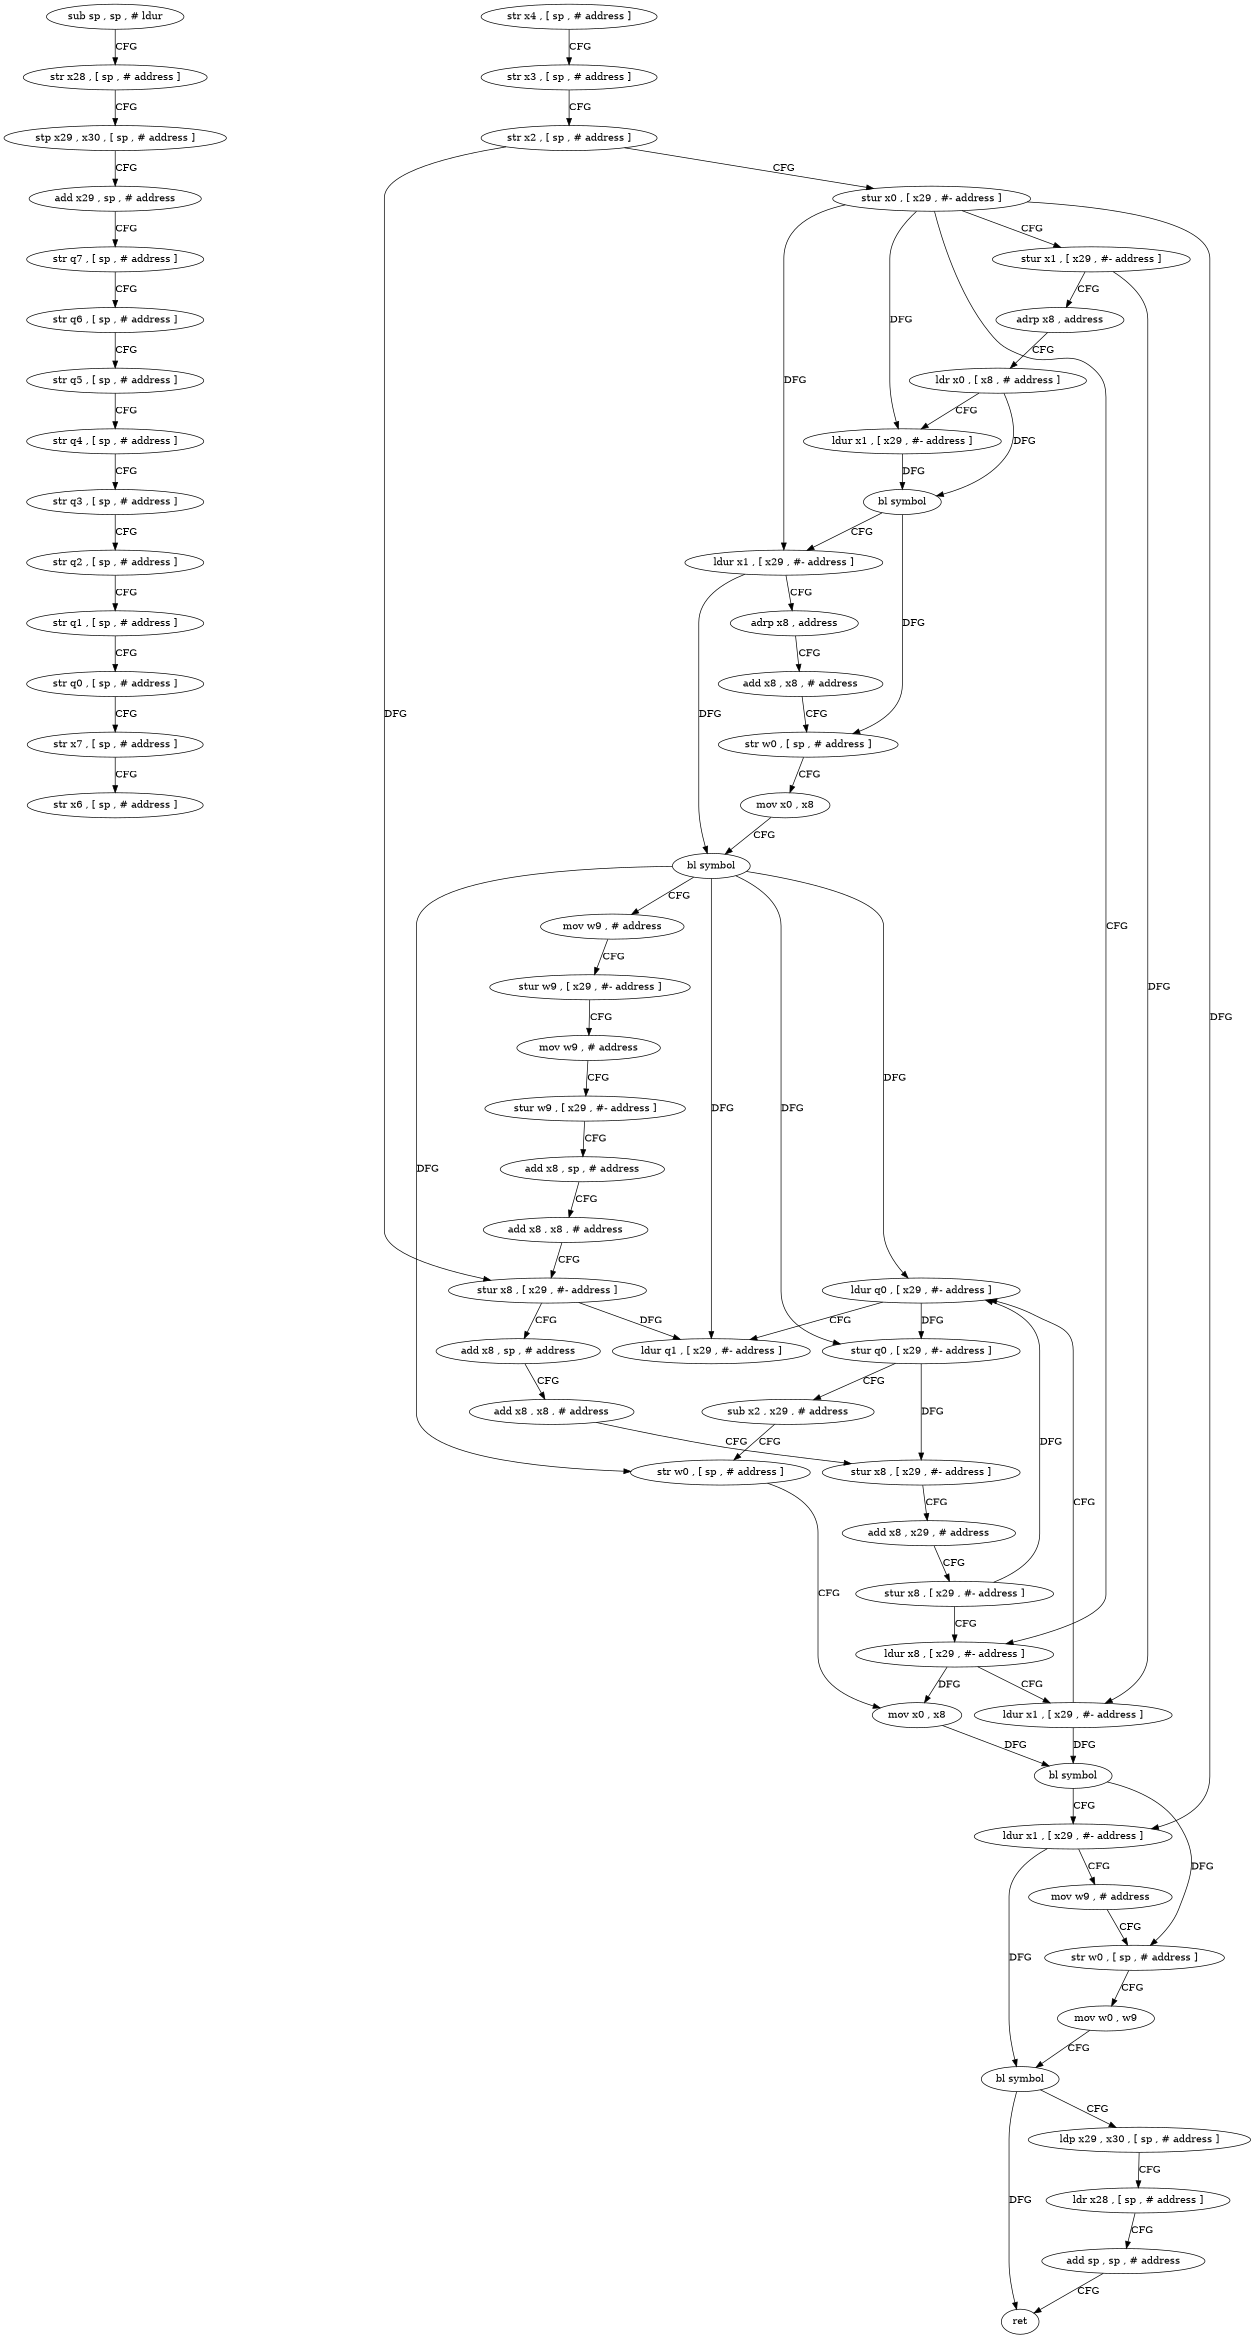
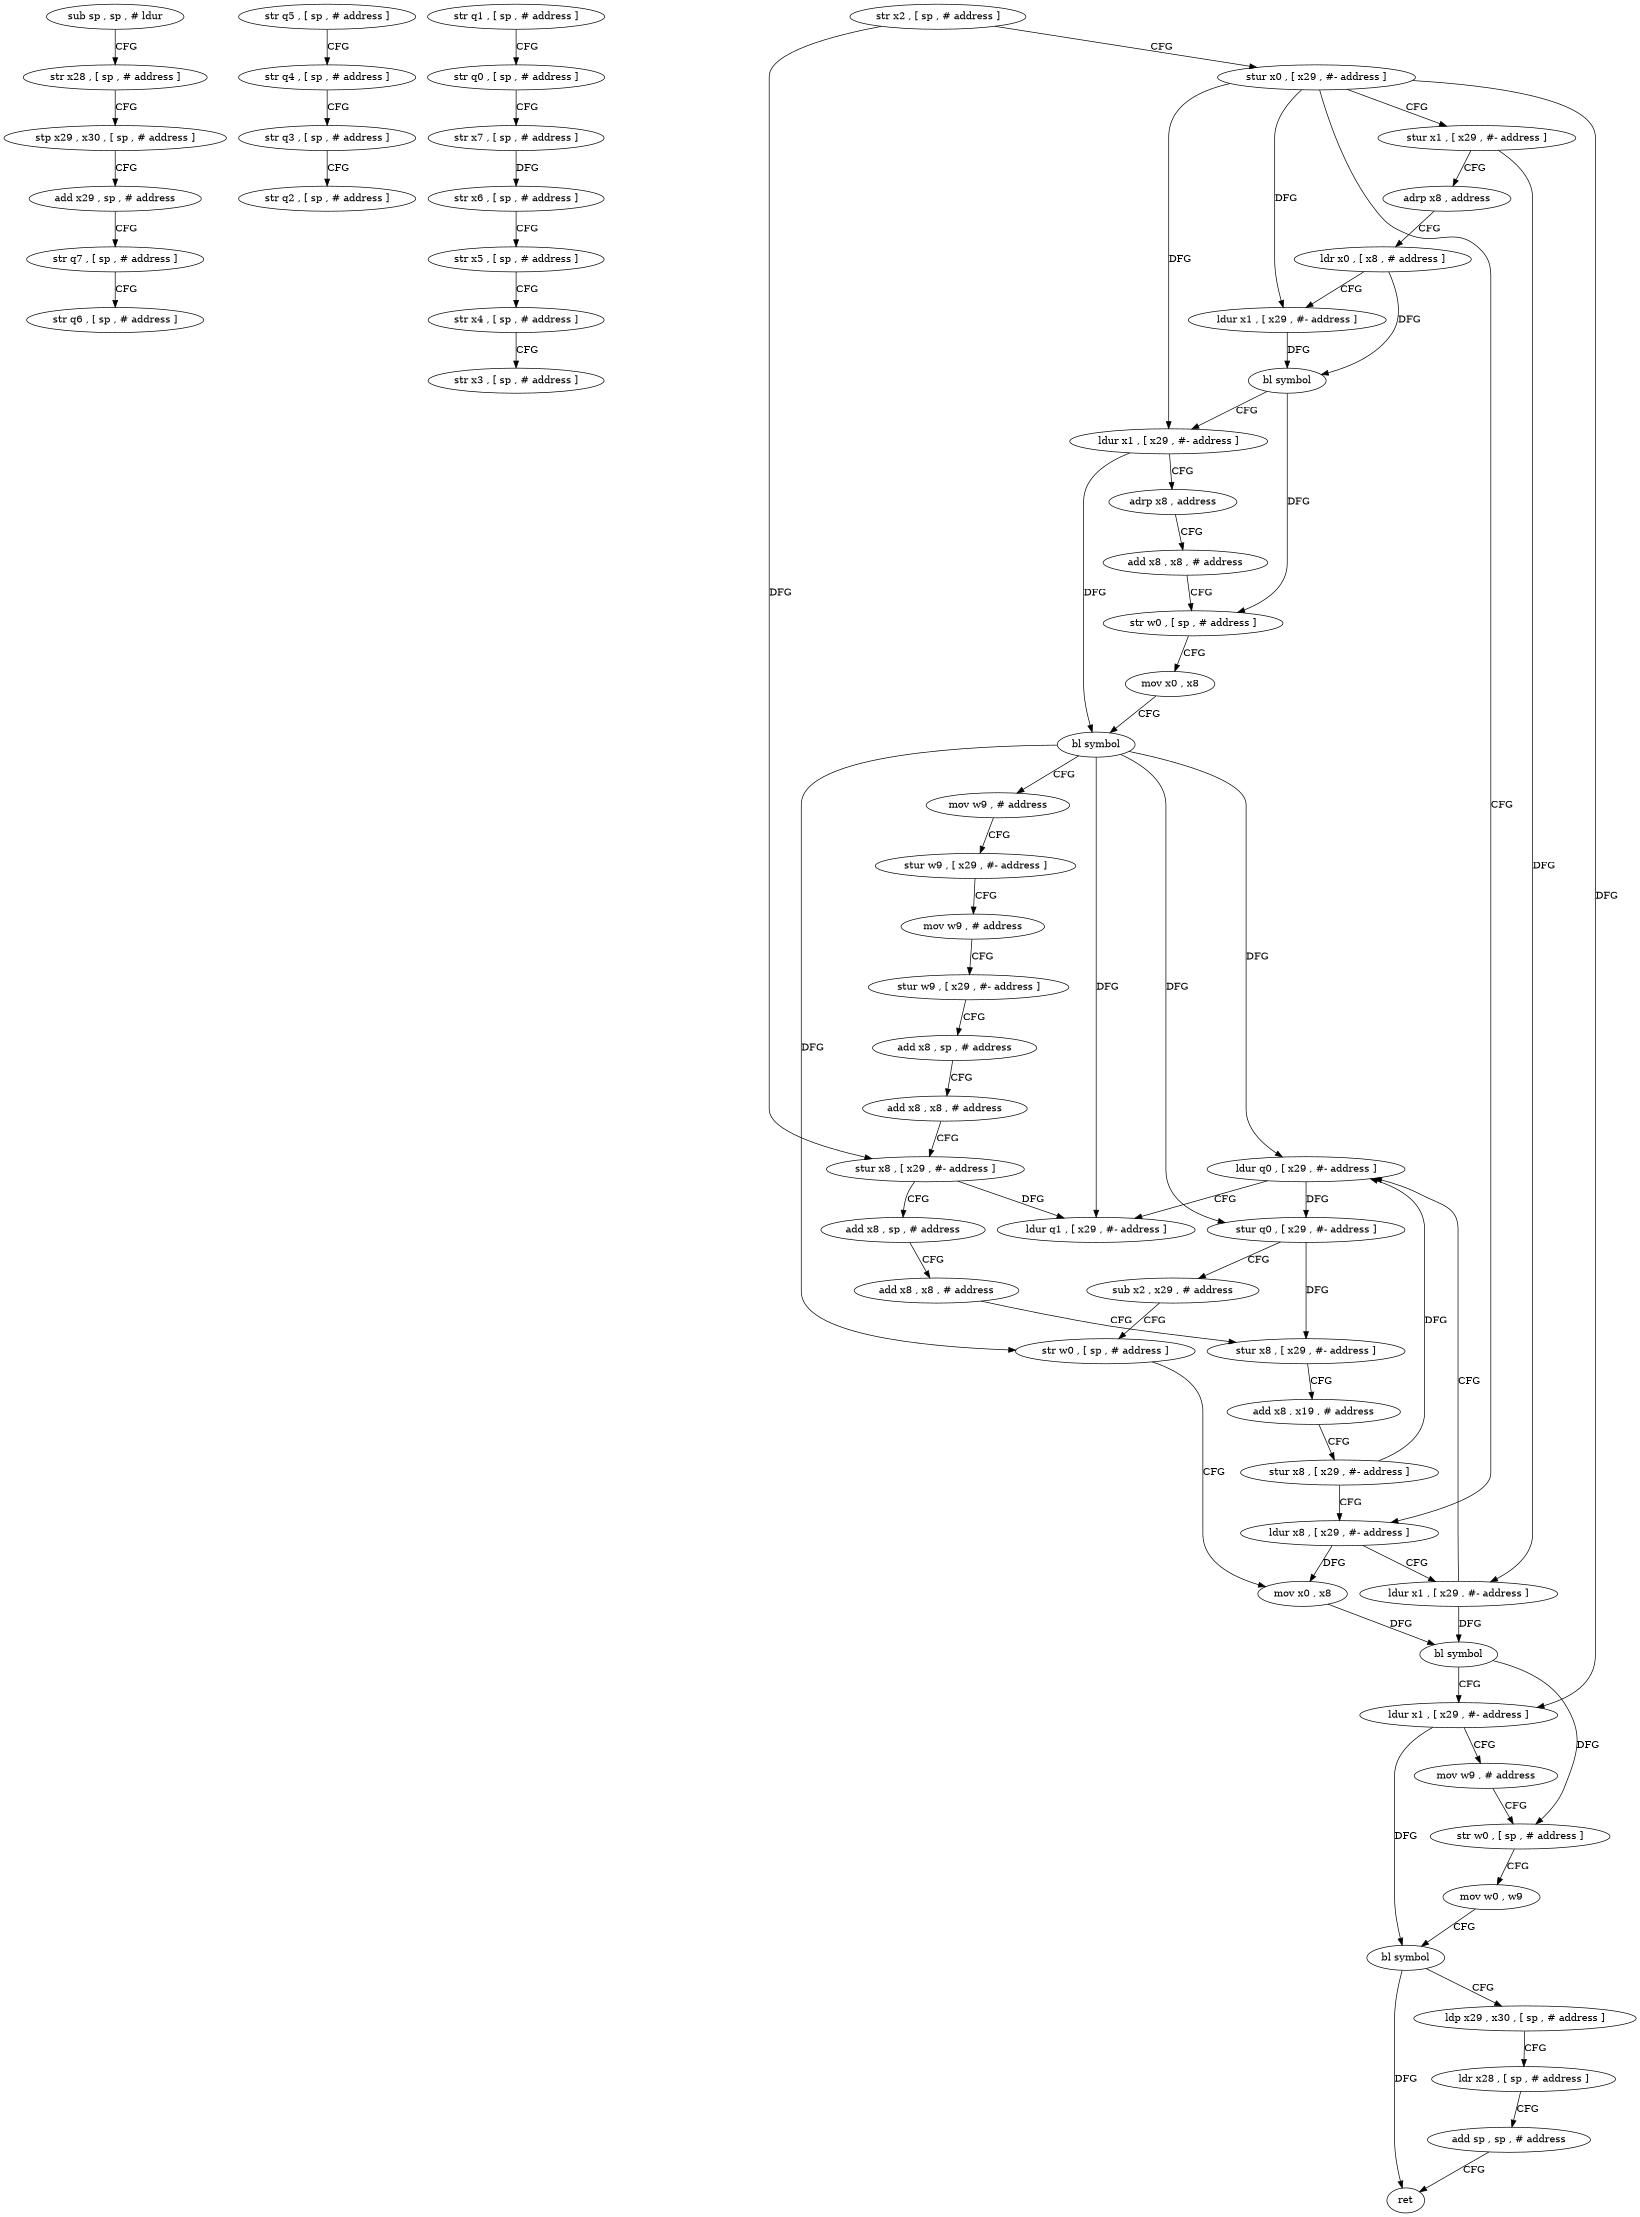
(569, 104) -> none
none -> (516, 259)
(115, 347) -> none
(115, 590) -> none
(126, 775) -> (528, 168)
(929, 1533) -> (1314, 1412)
